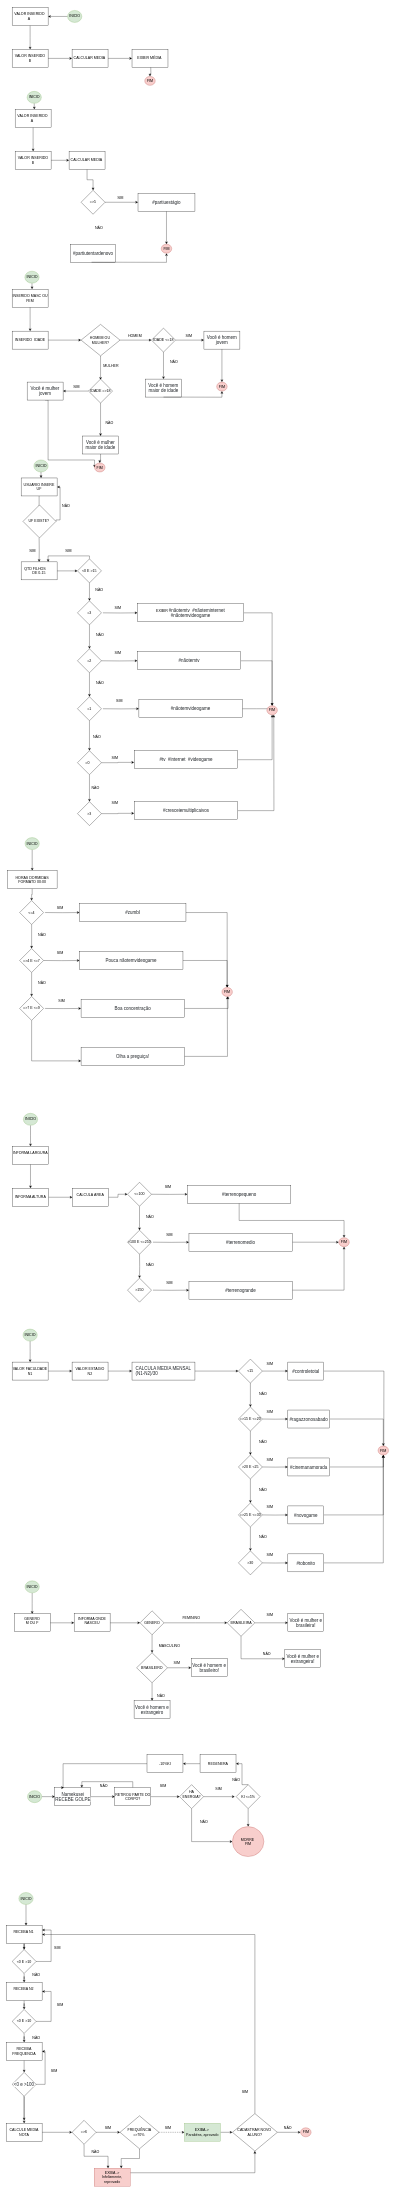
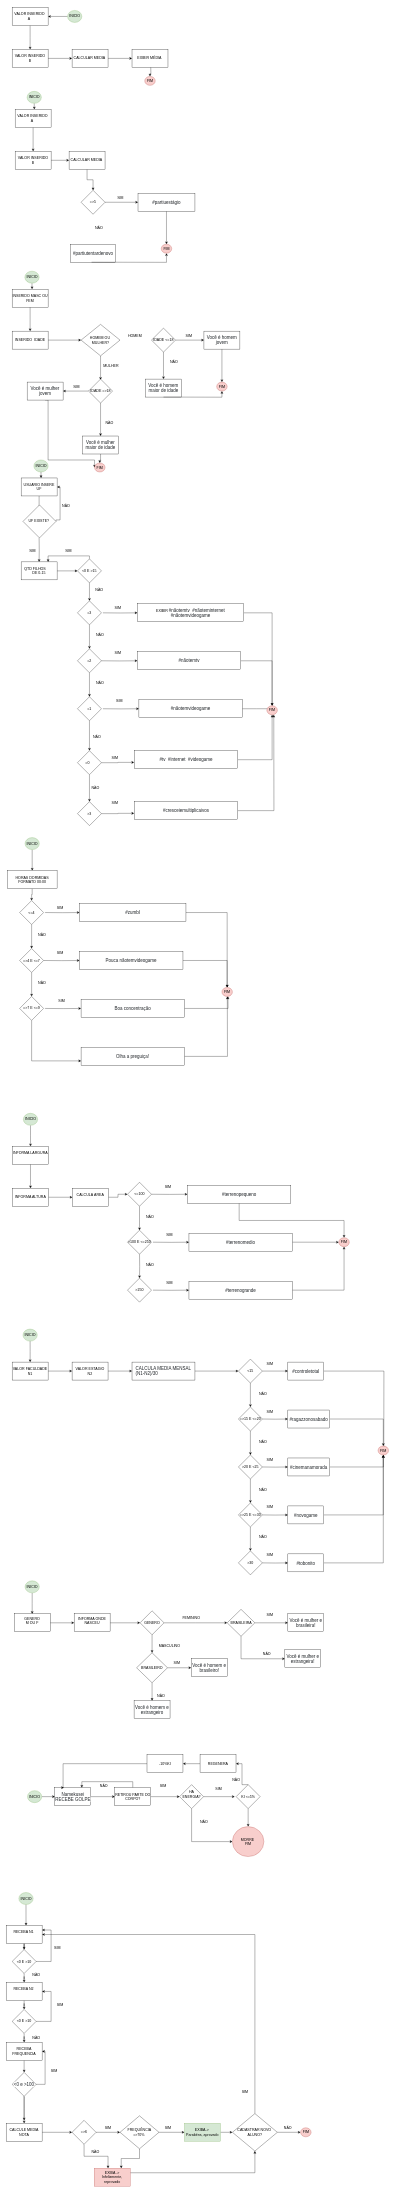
(148, 339) -> none
(170, 2133) -> (170, 2133)
